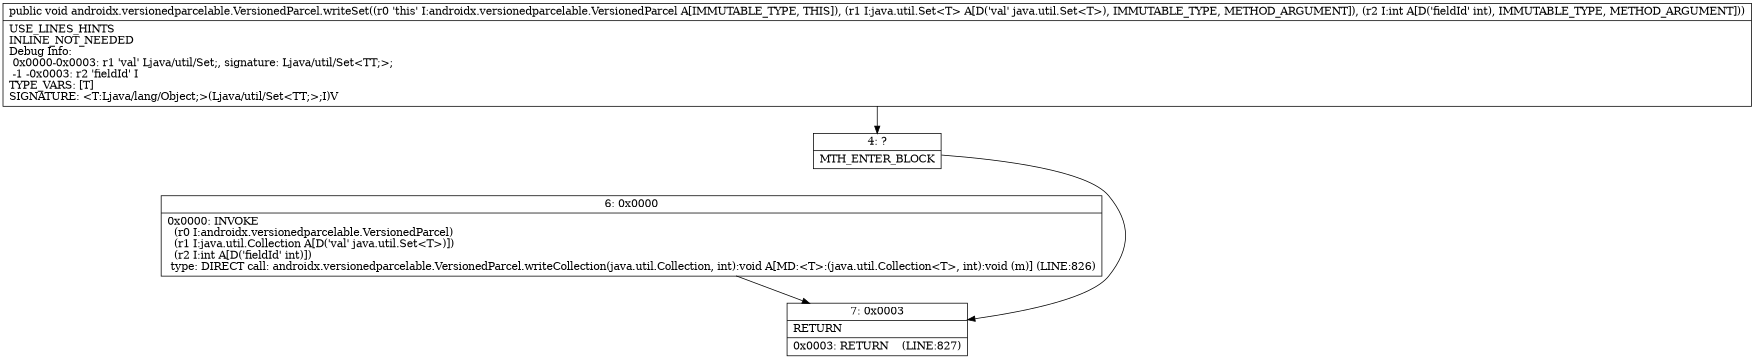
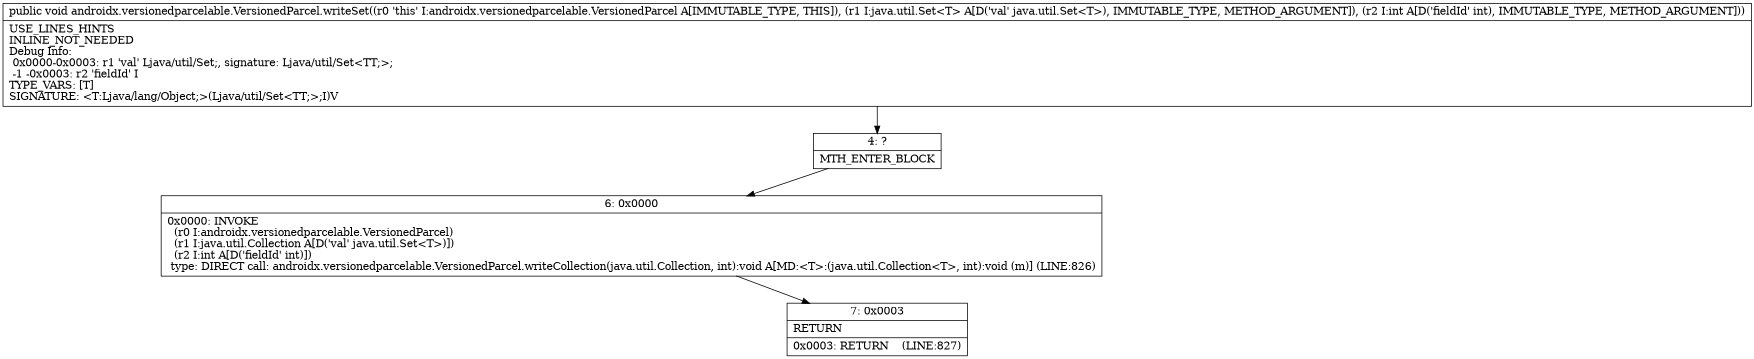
(1123, 220) -> (791, 181)
